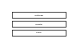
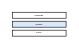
(39, 24) -> (39, 24)
